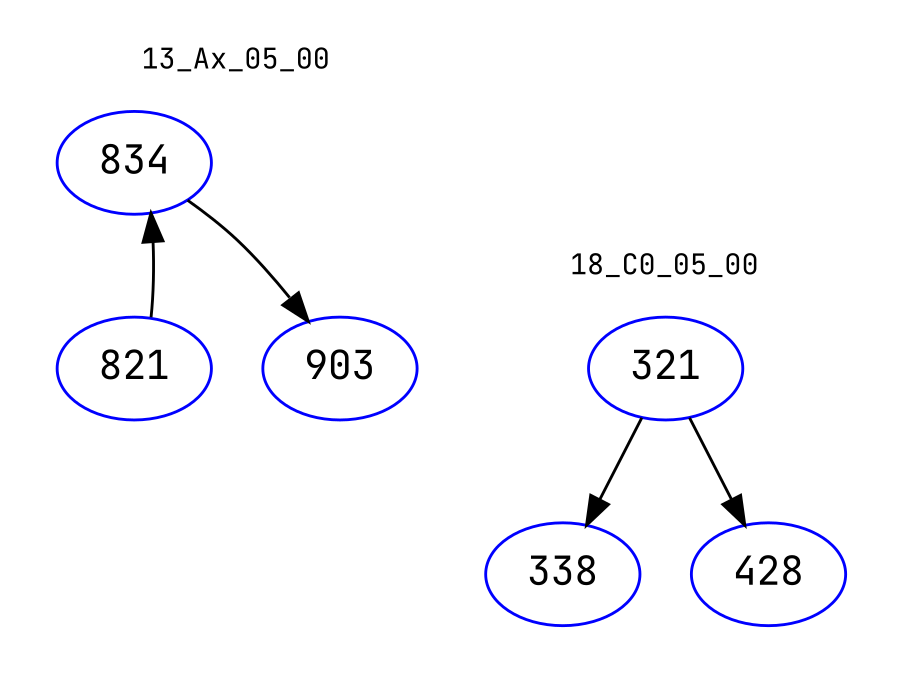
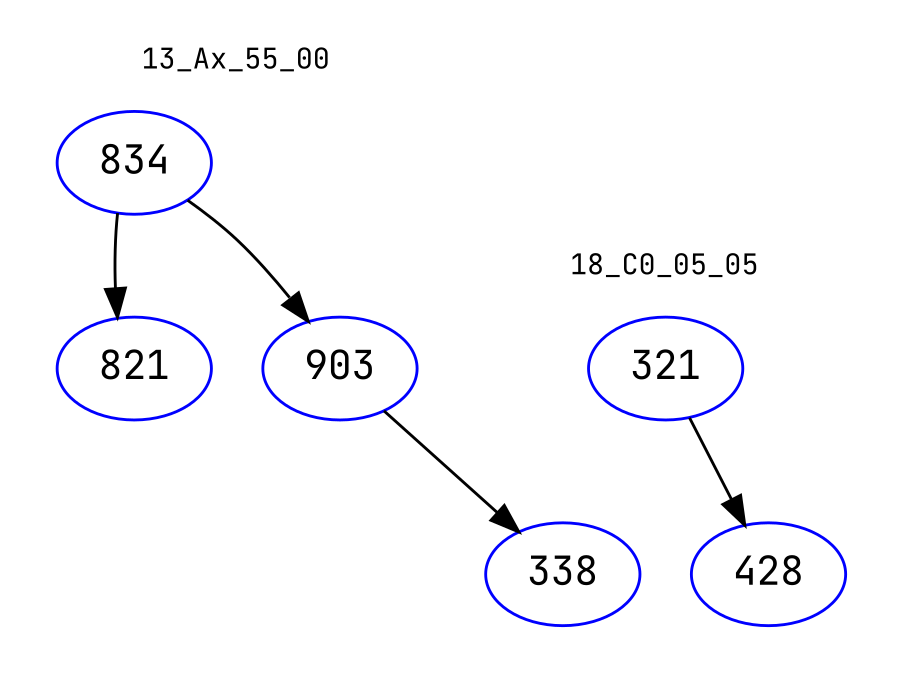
(237, 61) -> (237, 61)
(666, 267) -> (666, 267)
(153, 280) -> (115, 251)
(621, 459) -> (441, 462)
